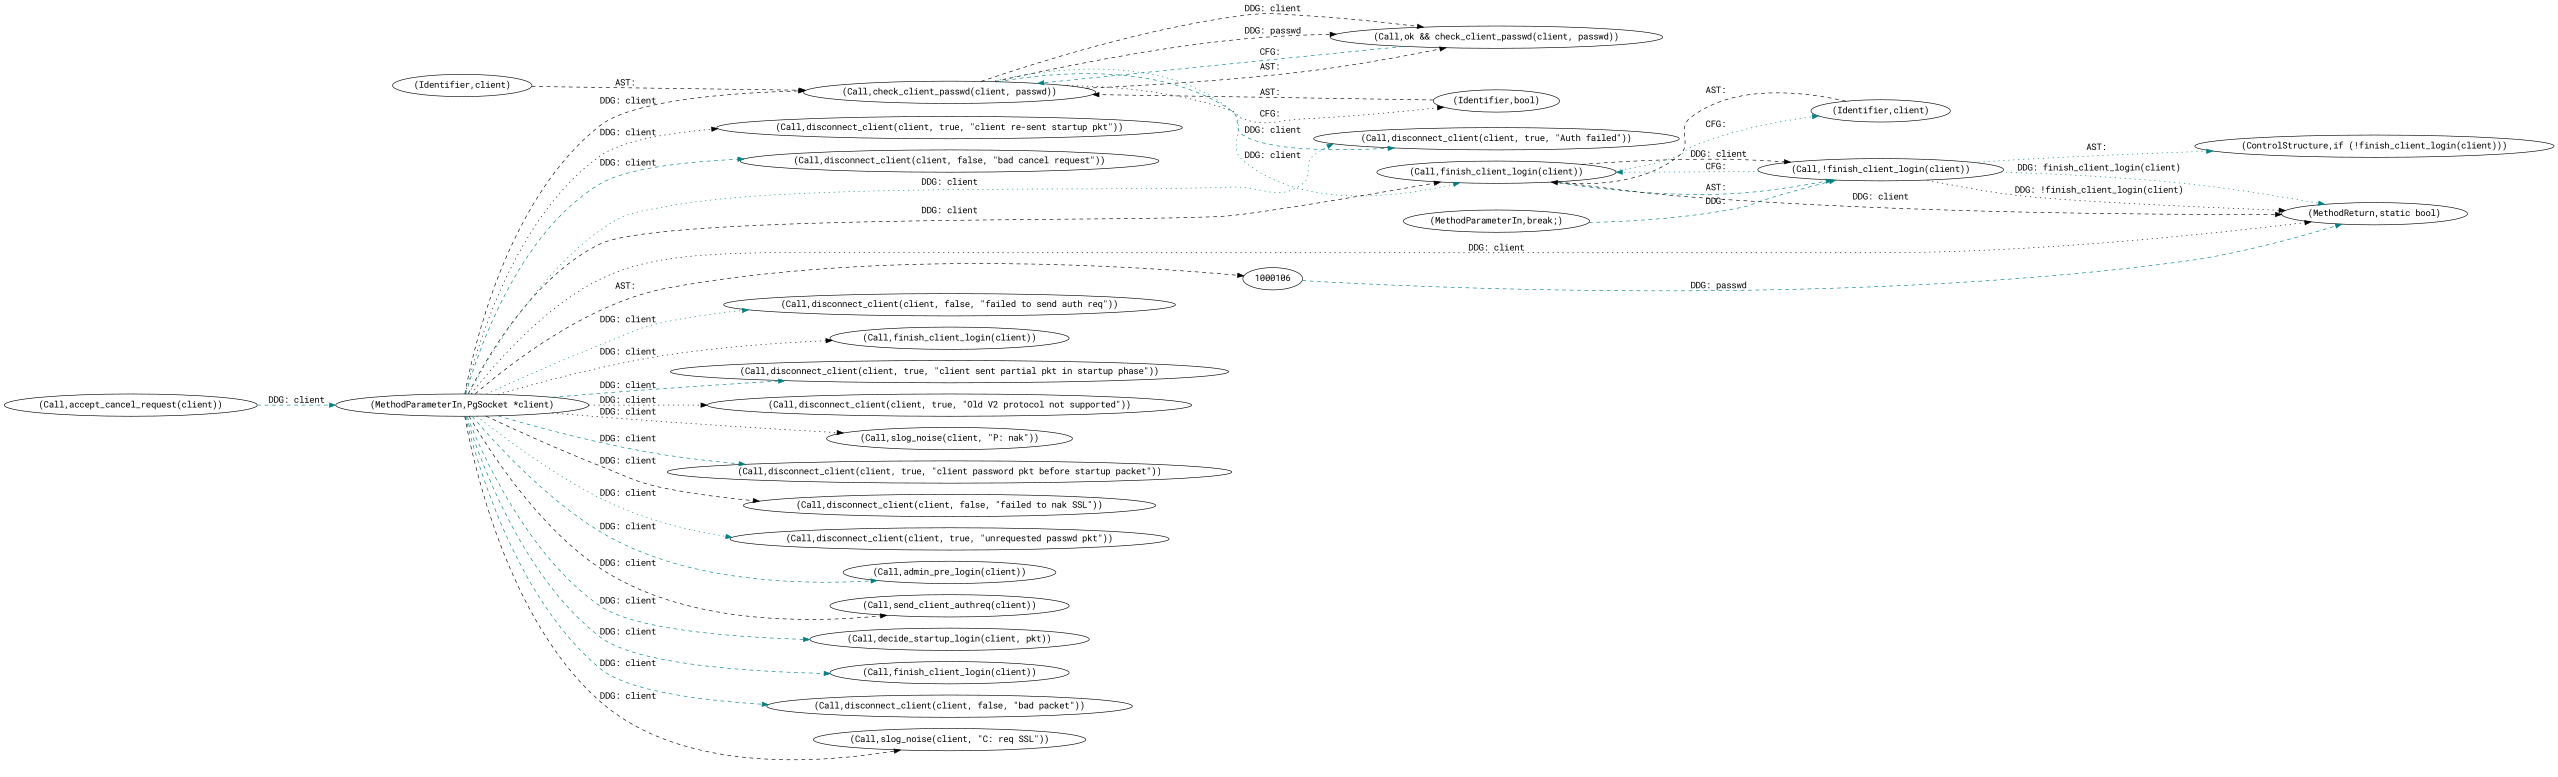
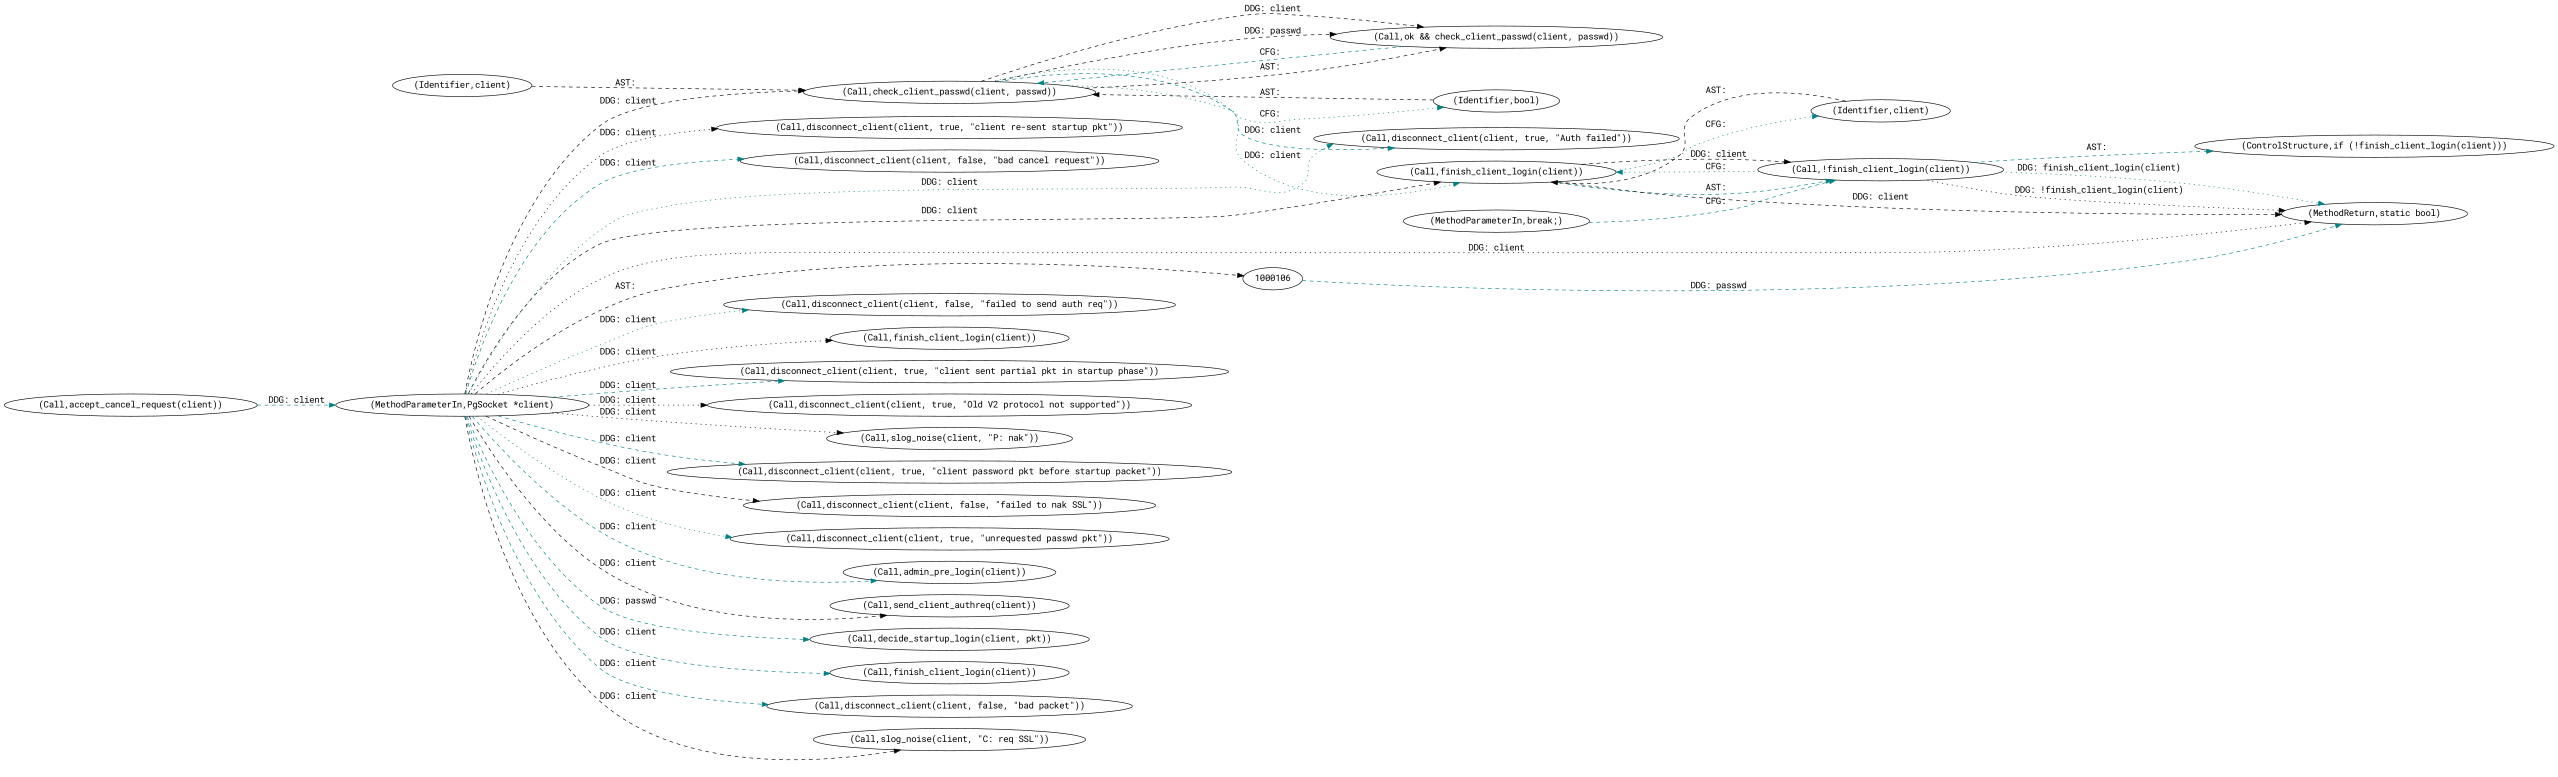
(1250, 121) -> (1250, 121)
(2090, 156) -> (2090, 156)
(1719, 202) -> (1719, 202)
(628, 601) -> (628, 601)
